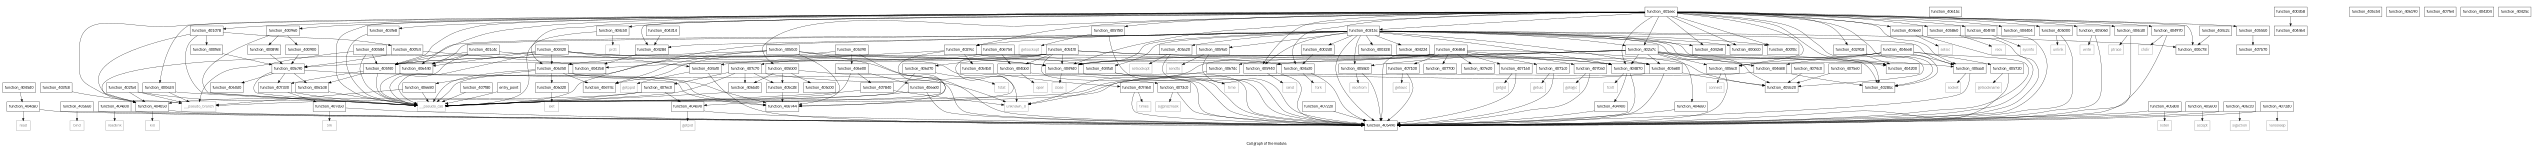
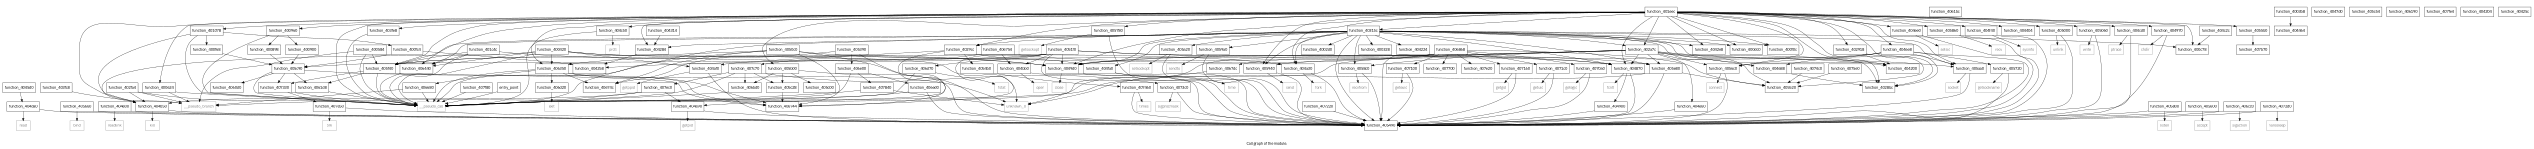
none -> (2328, 12)
none -> (1787, 15)
(1309, 58) -> (1299, 45)
(1102, 91) -> (1330, 66)
